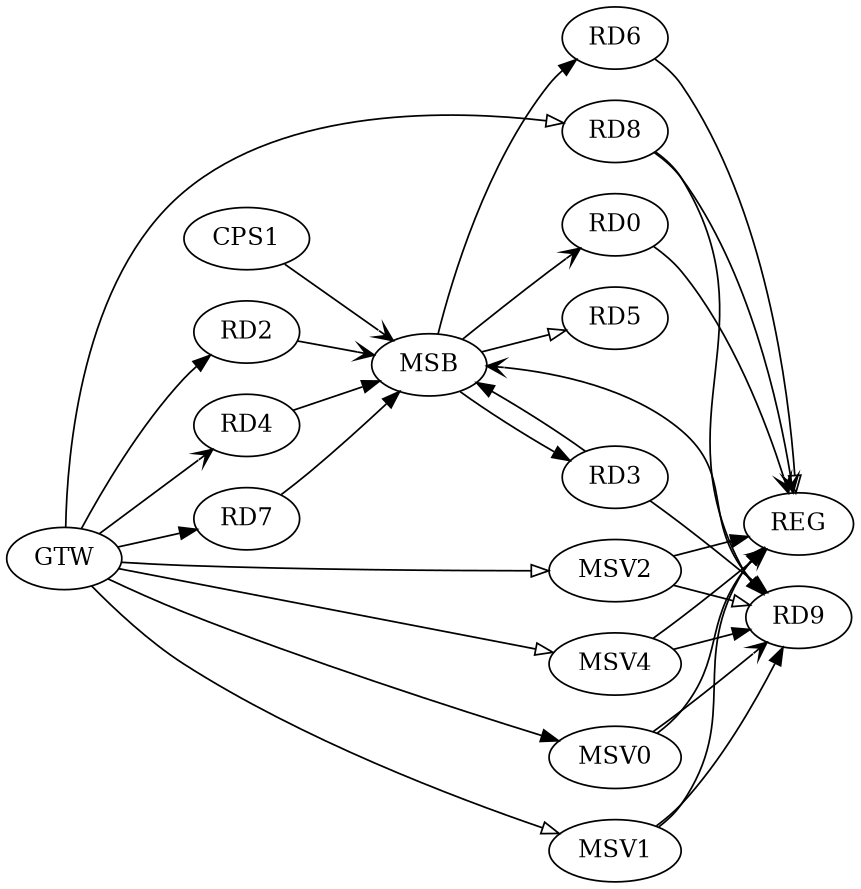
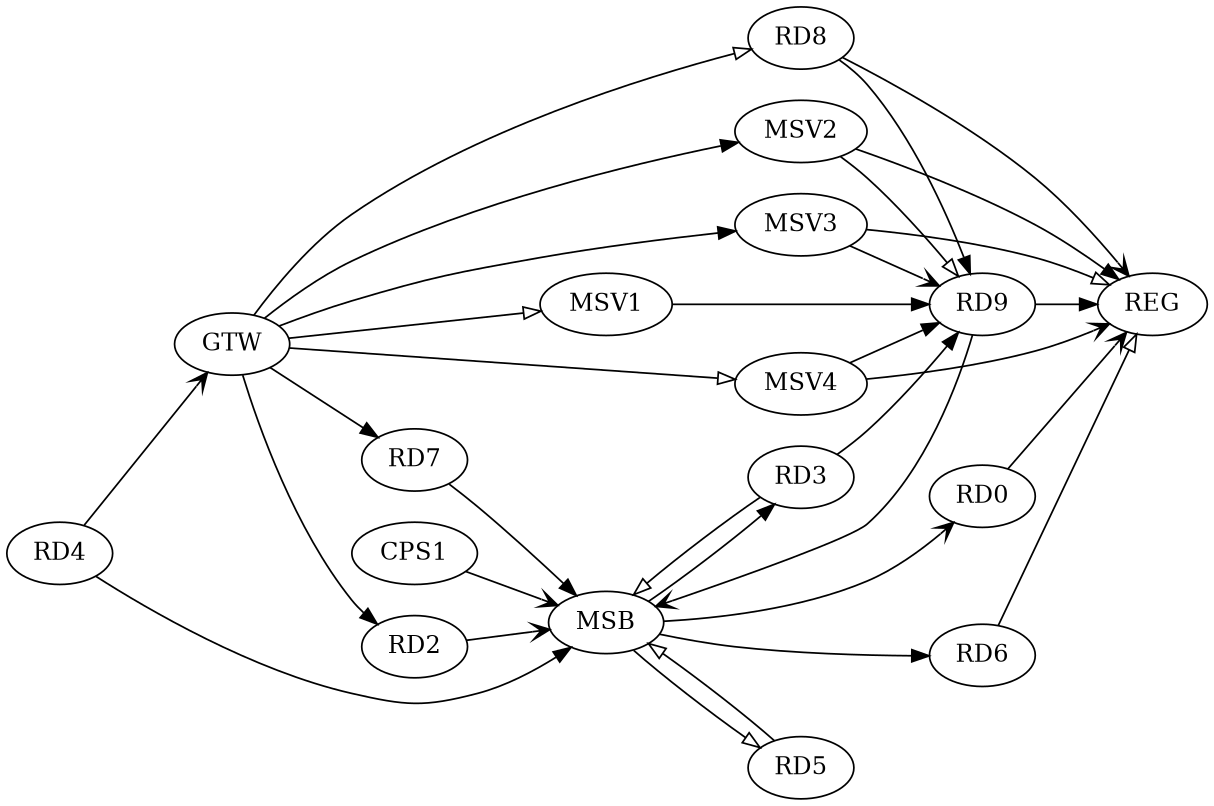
(539, 420) -> (702, 539)
(149, 497) -> (140, 456)
(326, 569) -> (483, 209)
none -> (720, 696)
(713, 705) -> (1057, 304)
(615, 757) -> (801, 225)
